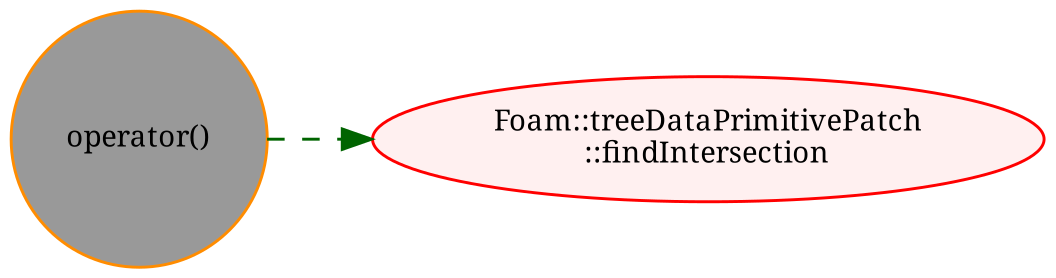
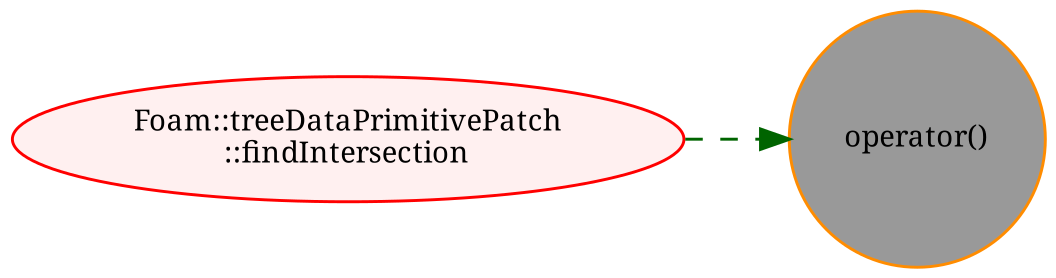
(304, 139) -> (723, 139)
